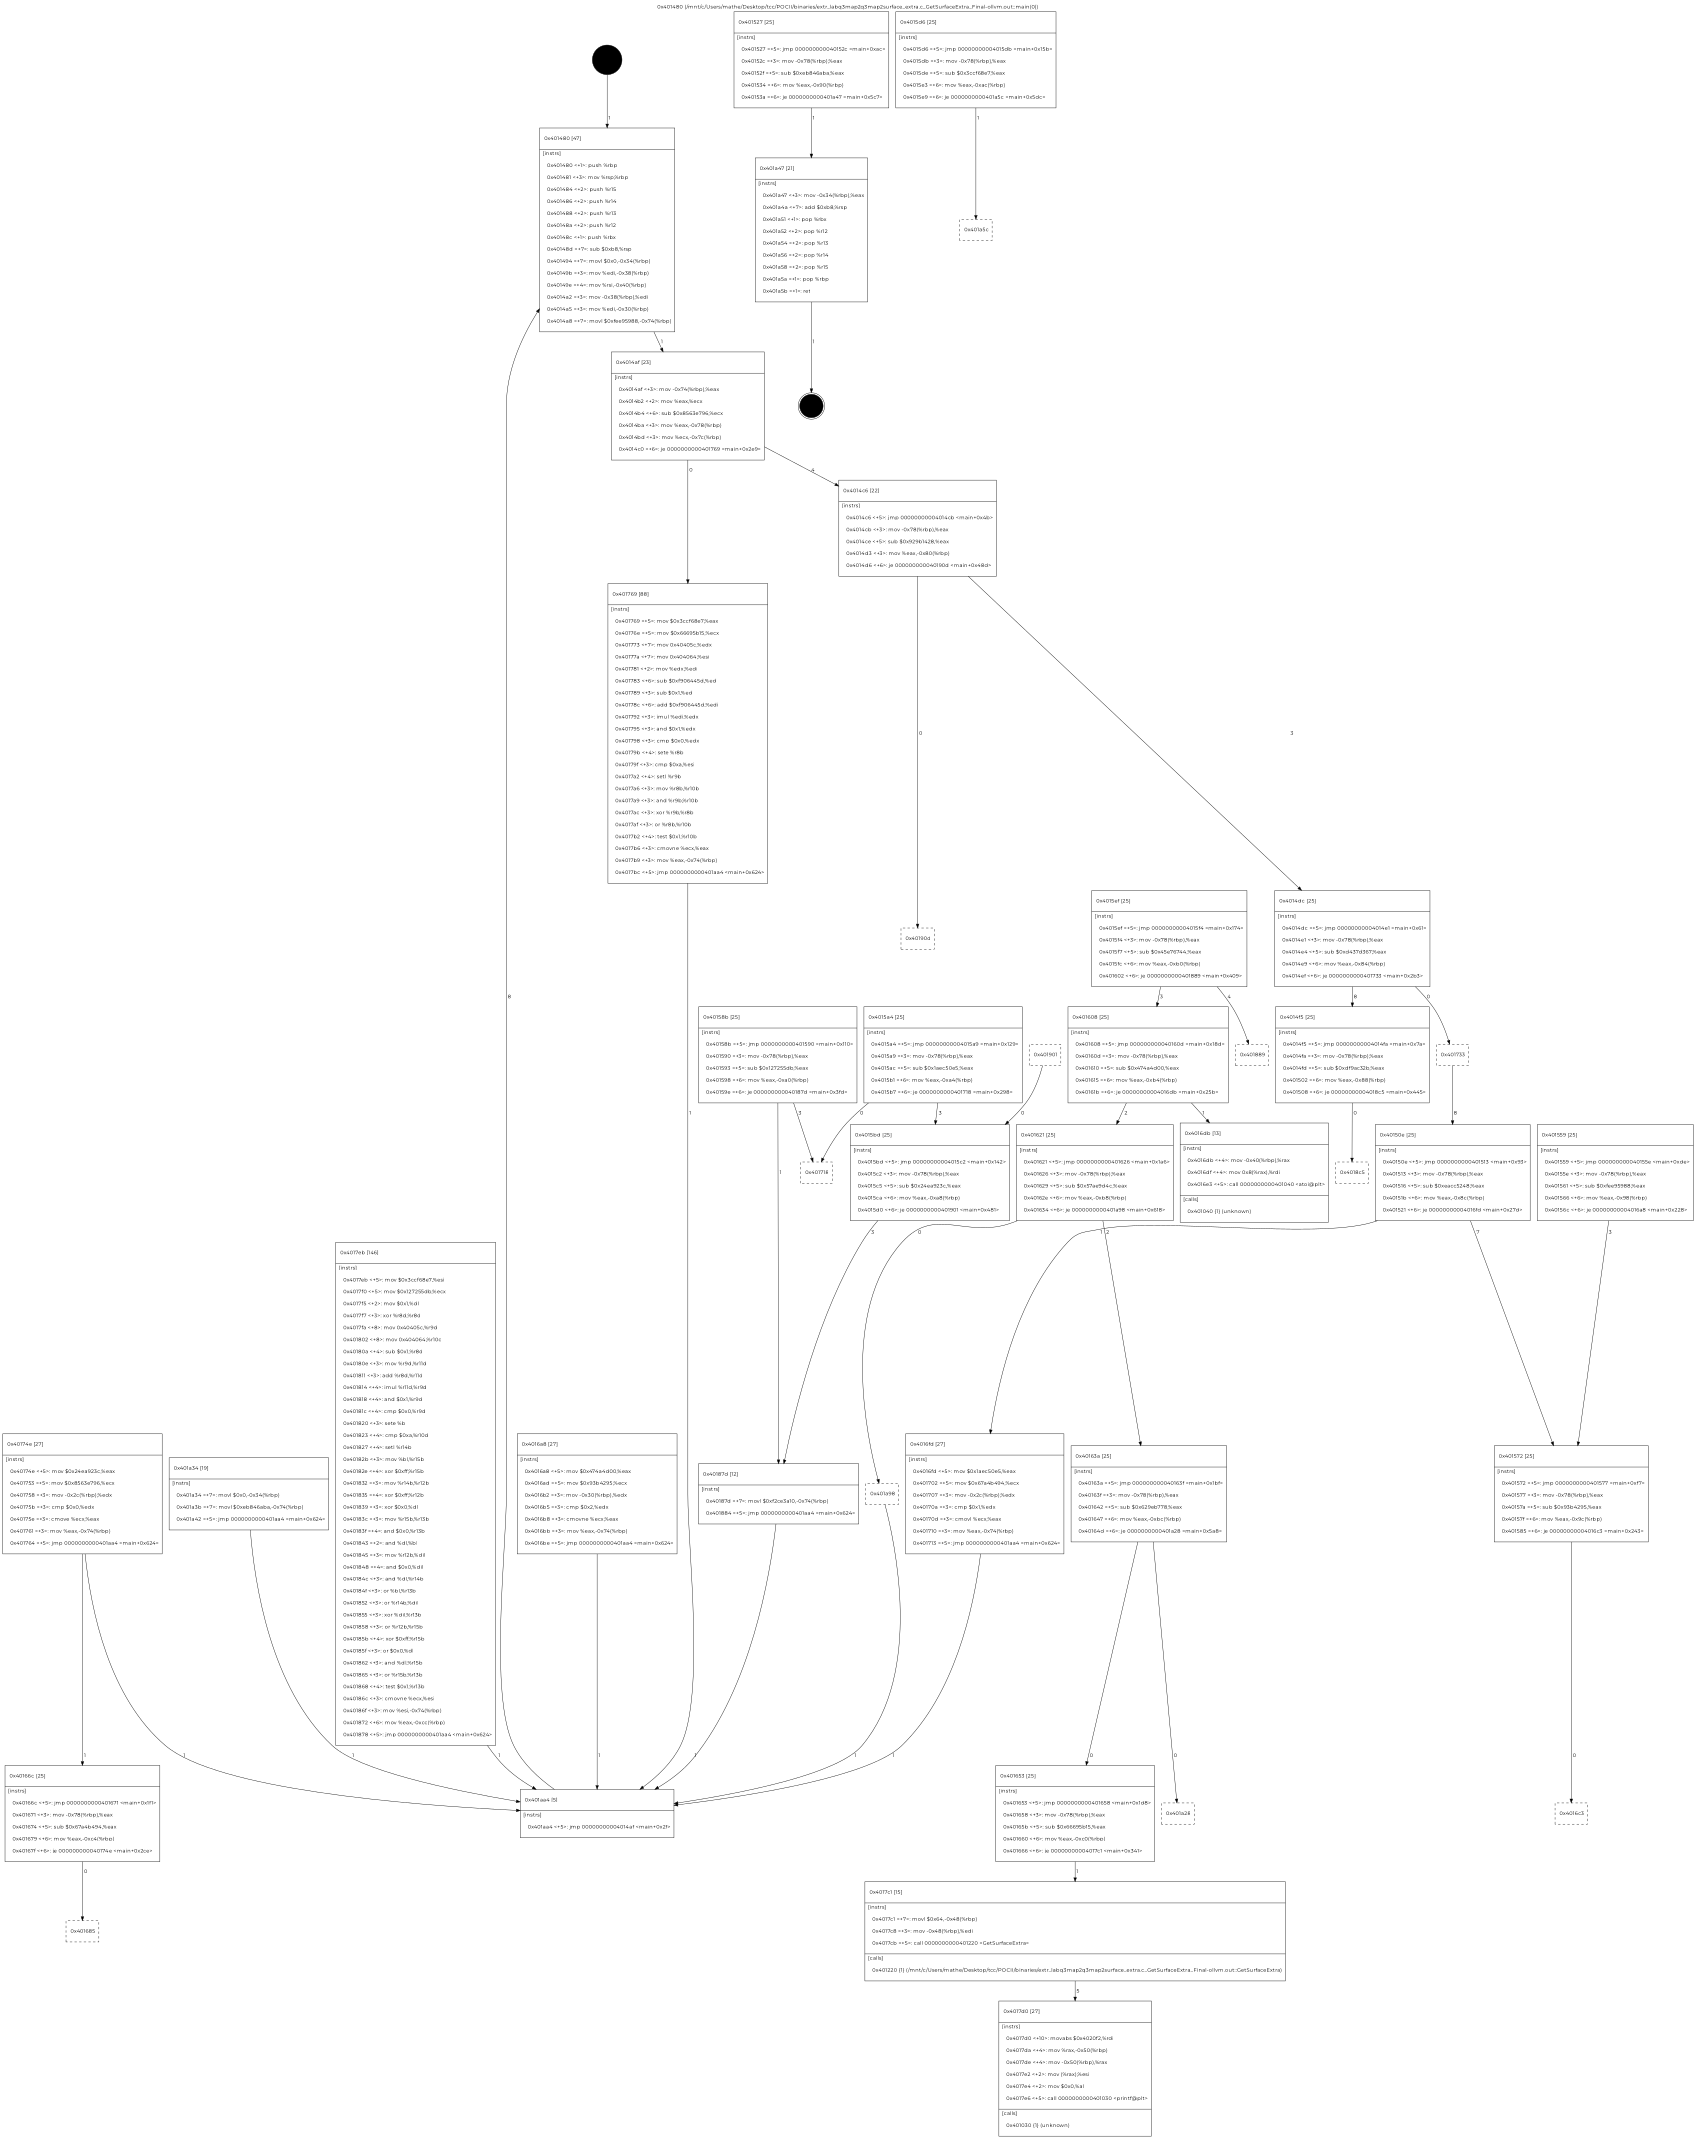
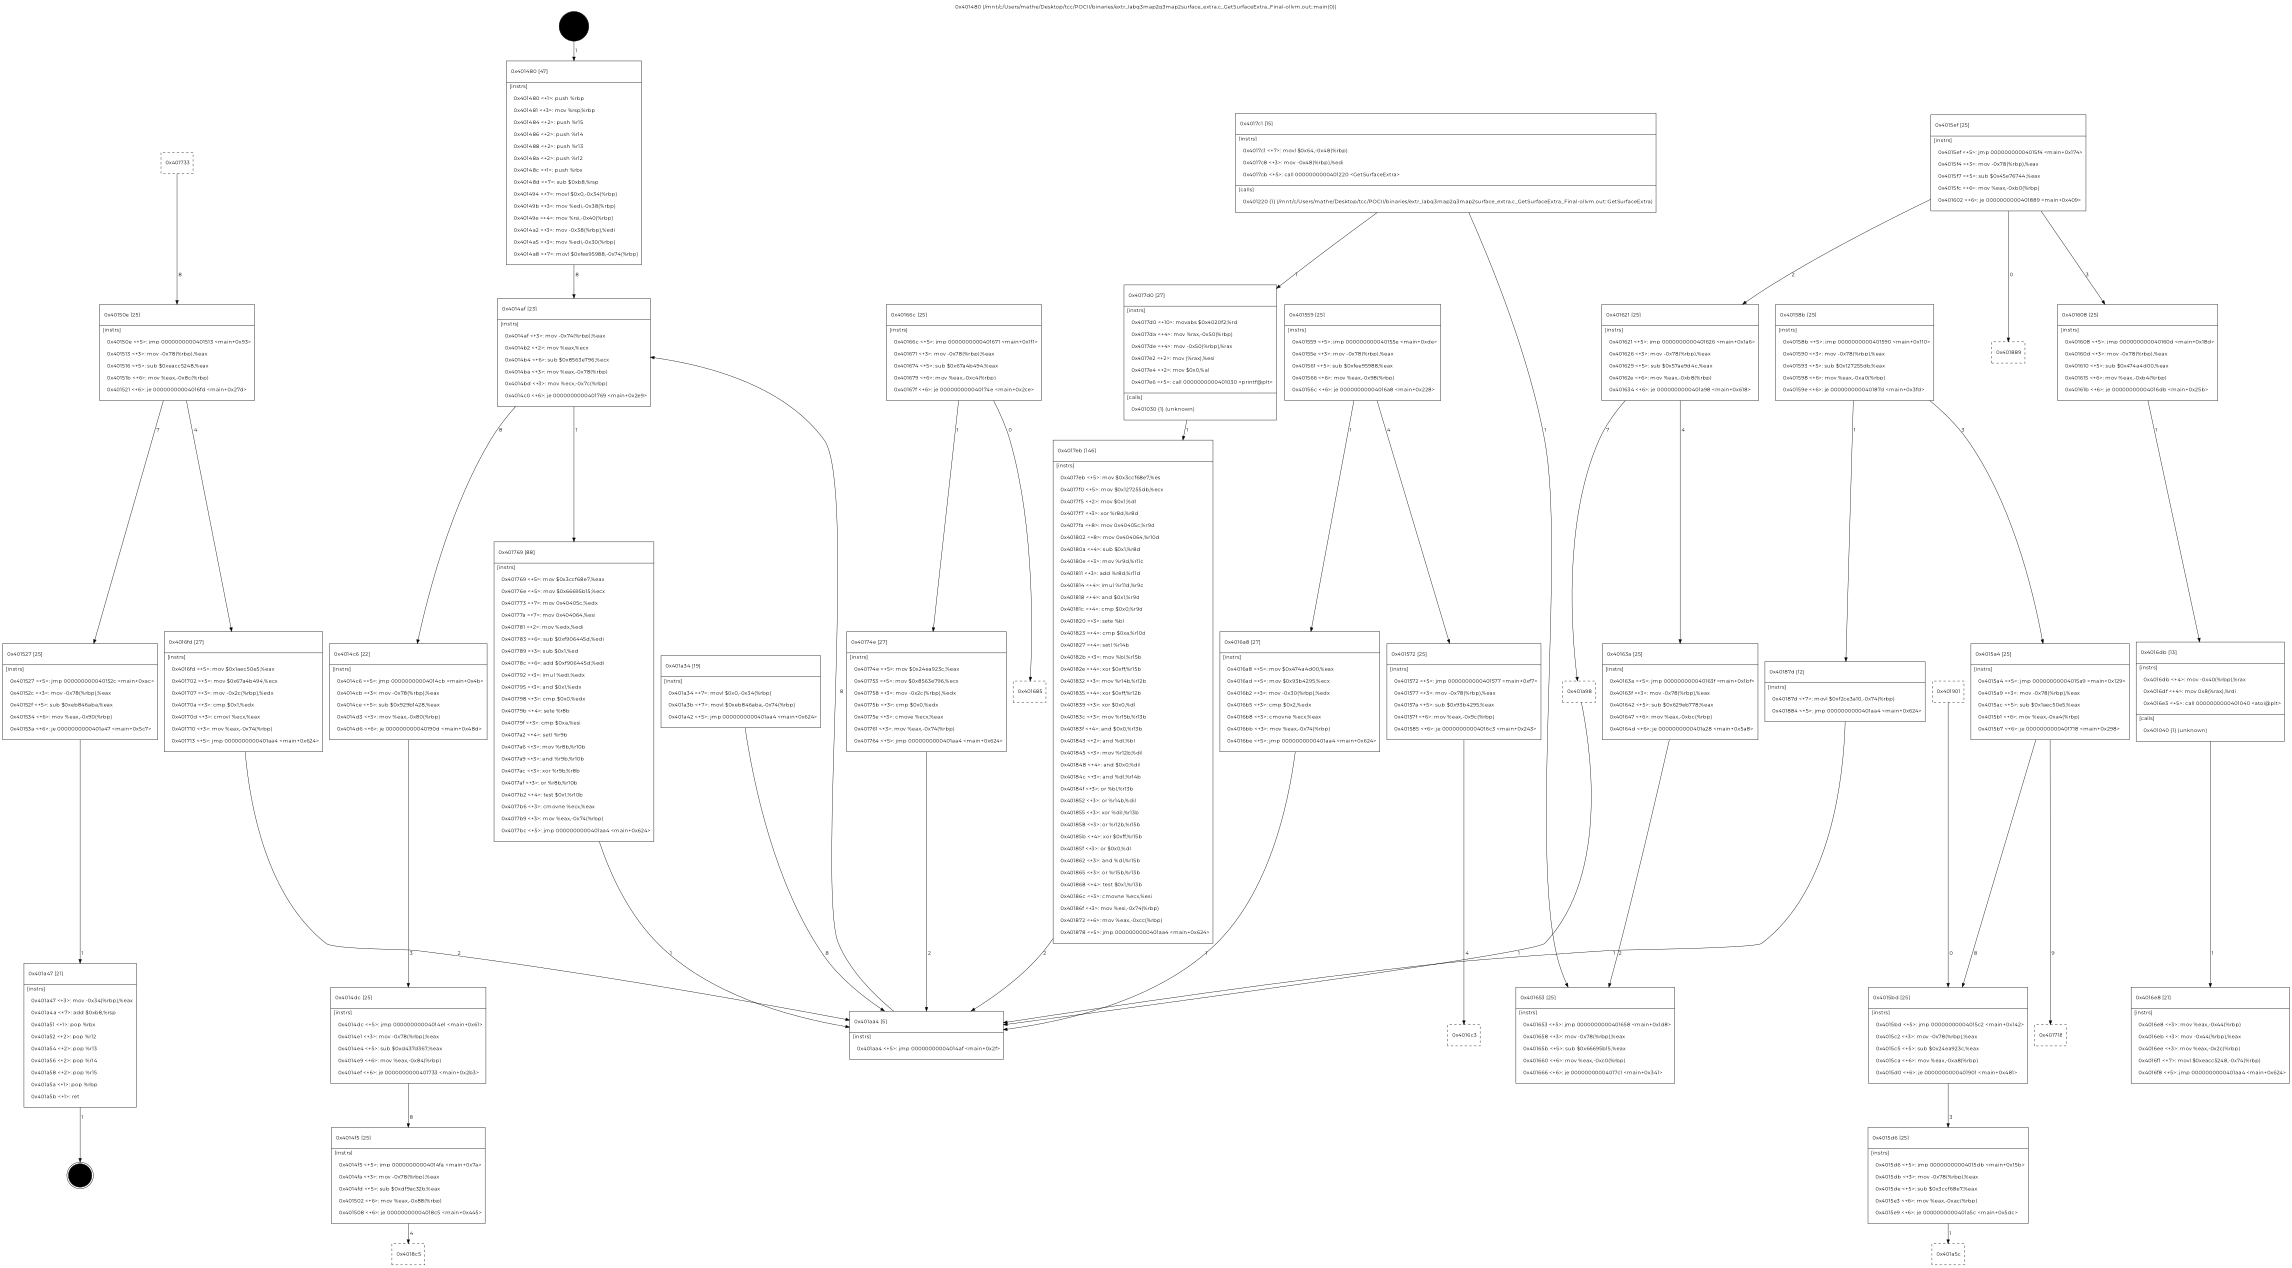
(662, 342) -> (576, 275)
none -> (1185, 428)
(690, 470) -> (576, 430)
(812, 470) -> (500, 430)
none -> (1333, 514)
(918, 939) -> none
(1229, 997) -> (2011, 275)
(1436, 1011) -> none
none -> (2210, 1035)
(506, 1057) -> (837, 639)
(1122, 1112) -> (1836, 248)
(861, 1113) -> (2053, 953)
(940, 1113) -> (1975, 953)
(1354, 1113) -> (411, 1234)
(803, 1131) -> (2005, 510)
(919, 1232) -> (1607, 430)
(1101, 1232) -> (195, 430)
(1107, 1232) -> (1683, 430)
(1610, 1232) -> (1388, 430)
(1511, 1331) -> (129, 520)
(819, 1335) -> (1948, 1103)
(82, 1658) -> (946, 514)
(184, 1755) -> (929, 953)
(353, 1755) -> (827, 953)
(499, 1755) -> (1044, 953)
(893, 1755) -> (459, 953)
(1091, 1755) -> (1620, 953)
(1574, 1755) -> (1466, 953)
(1178, 1814) -> none
(1075, 1870) -> (1551, 593)
(1078, 1991) -> (1296, 275)
